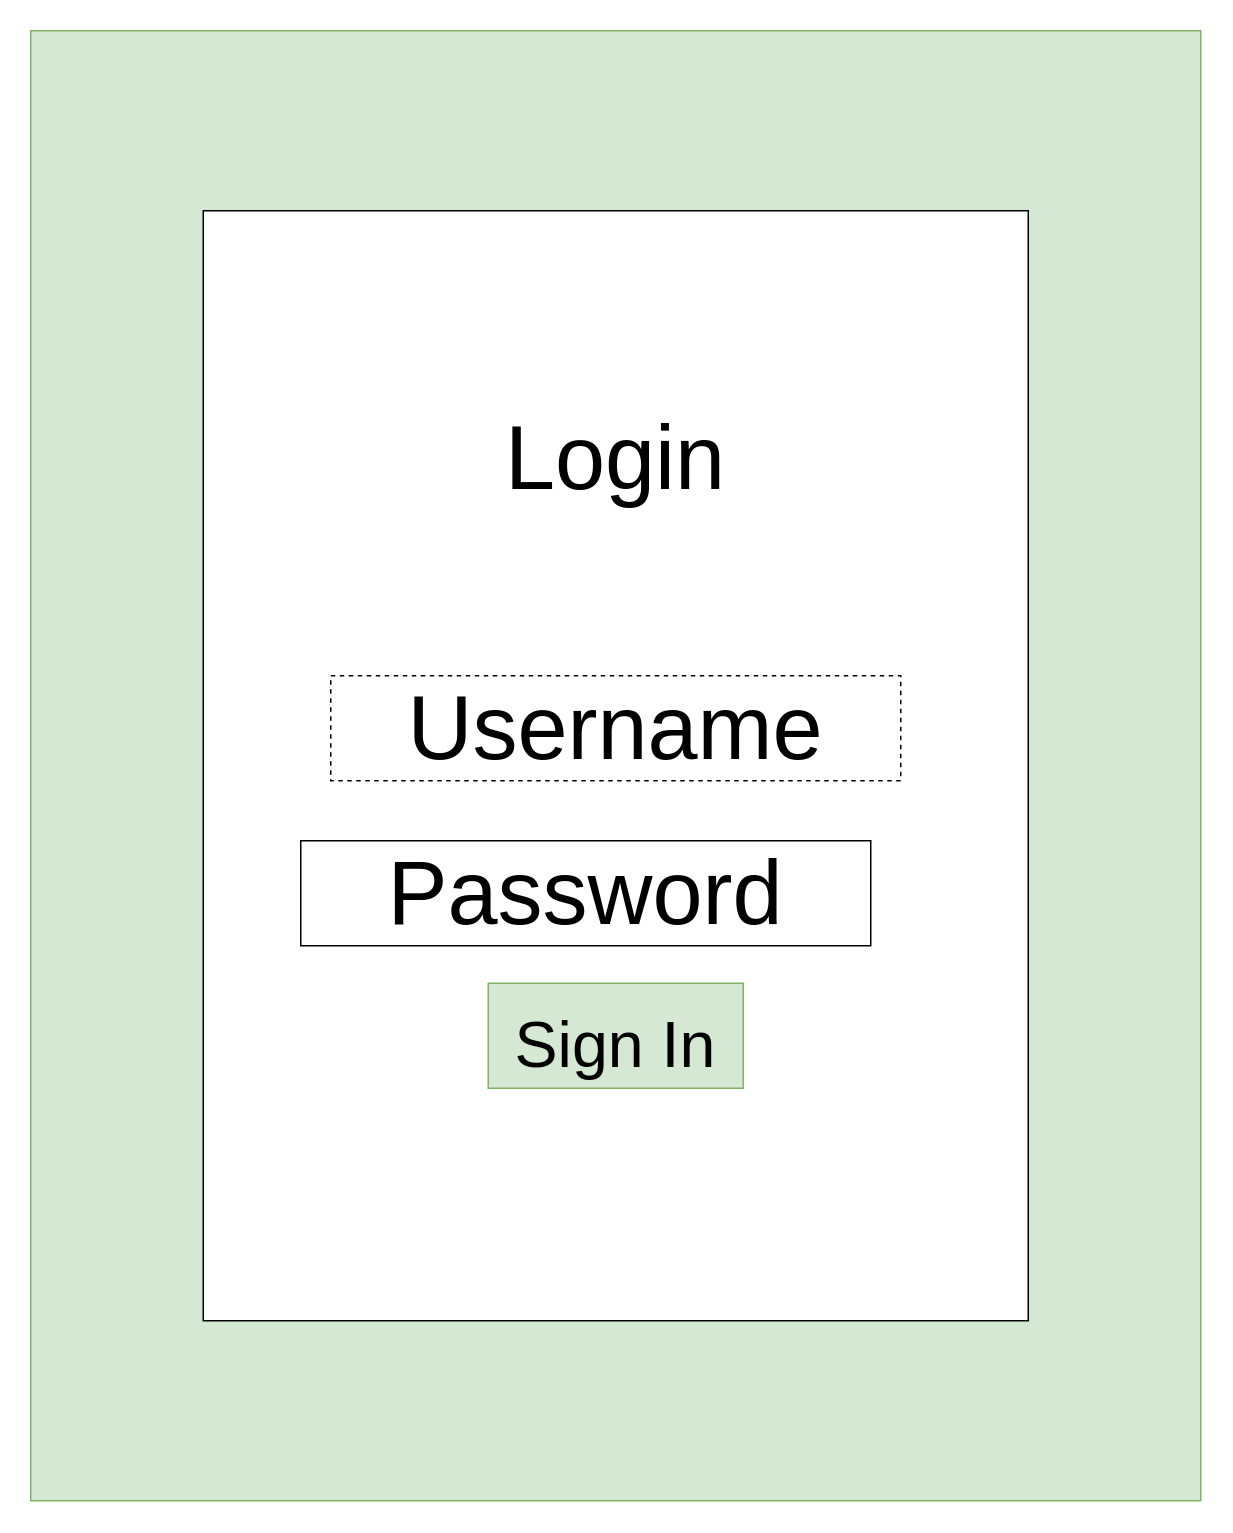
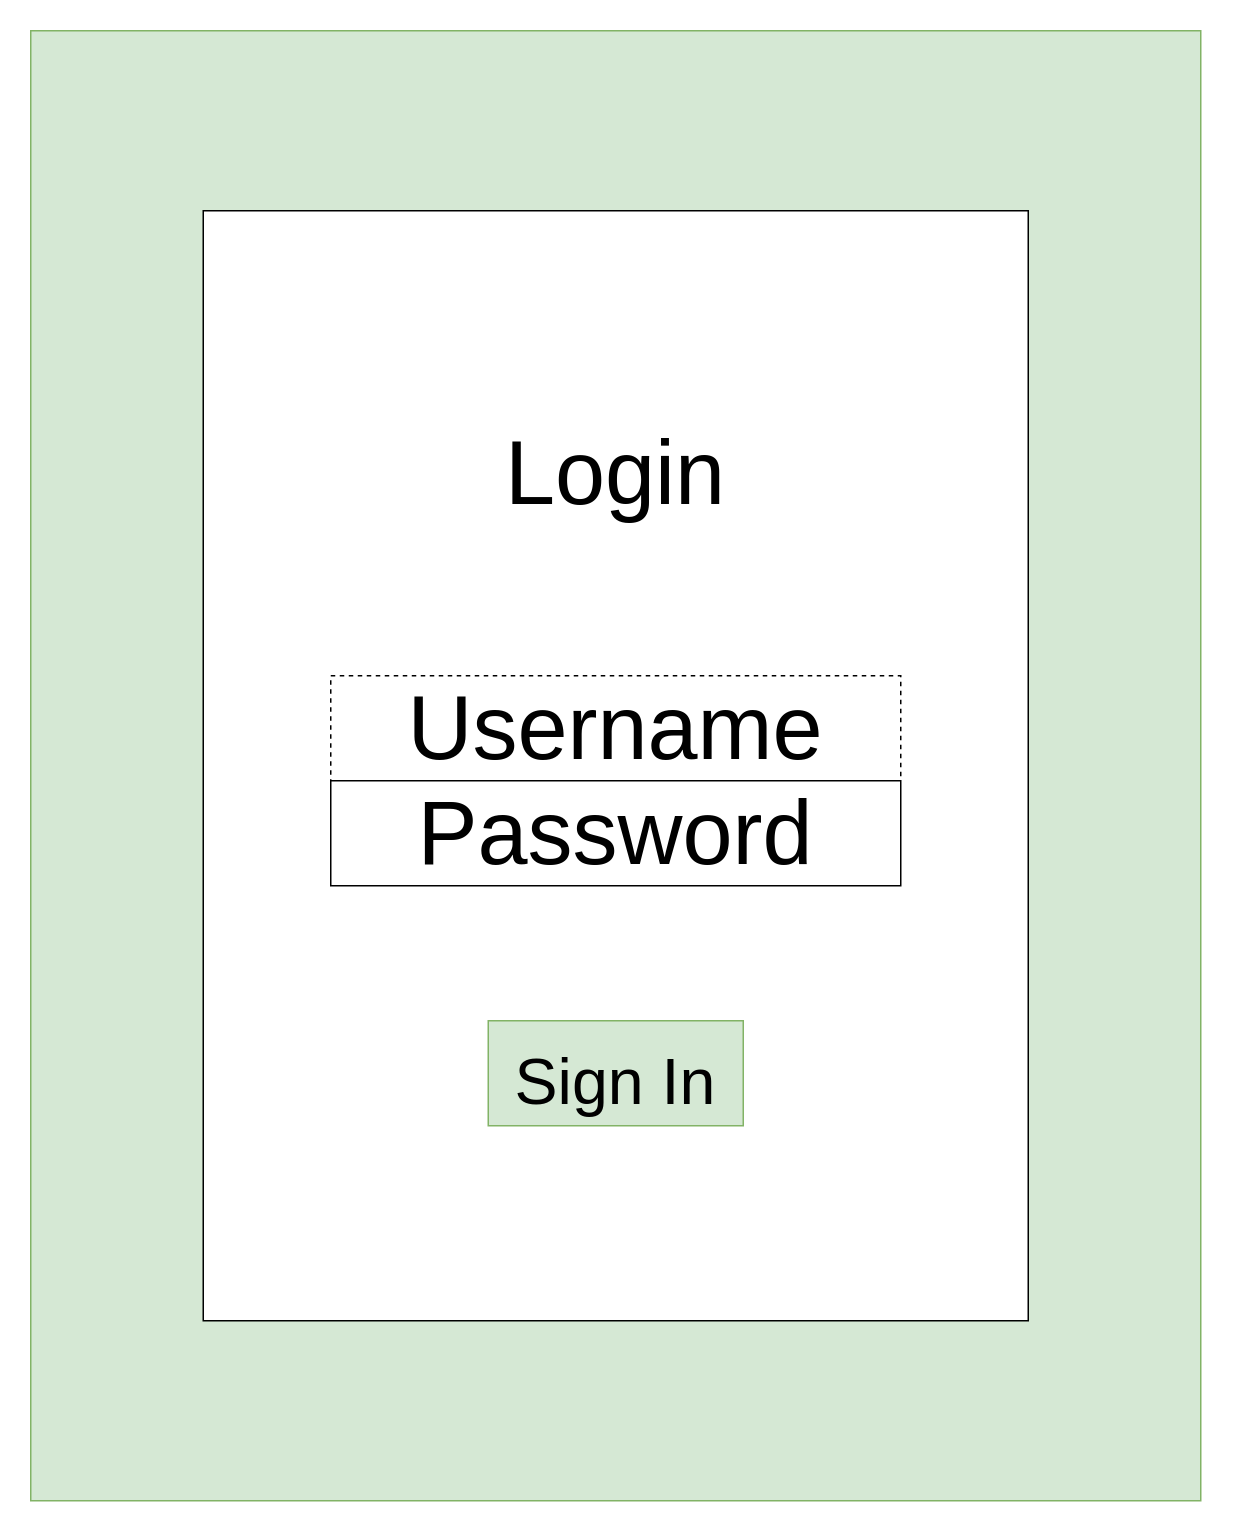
(616, 458) -> (616, 473)
(586, 893) -> (616, 833)
(616, 1036) -> (616, 1073)
